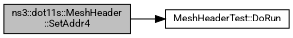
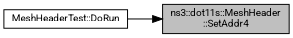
(143, 19) -> (140, 19)
